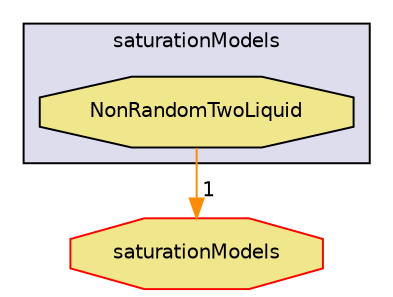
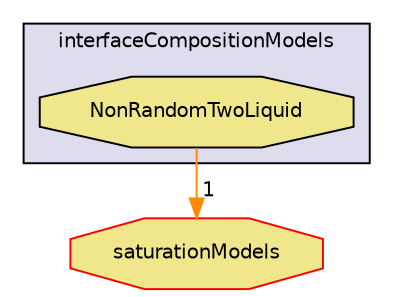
(197, 42) -> (197, 42)
